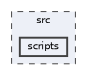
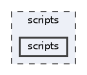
(43, 21) -> (43, 21)
